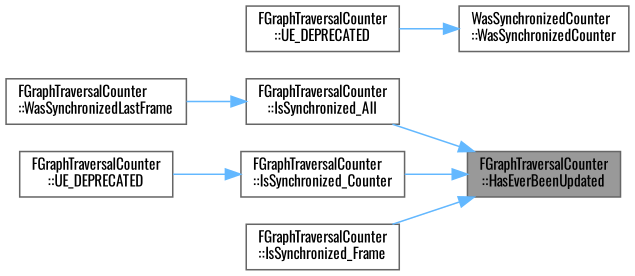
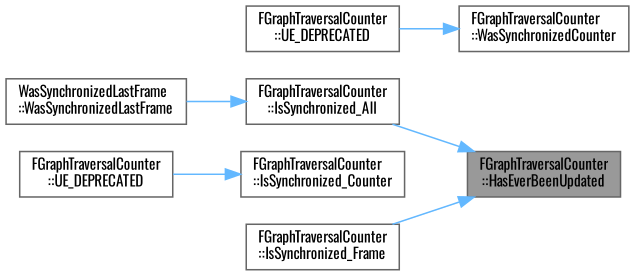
(544, 29) -> (544, 29)
(96, 102) -> (96, 102)
(428, 174) -> none
